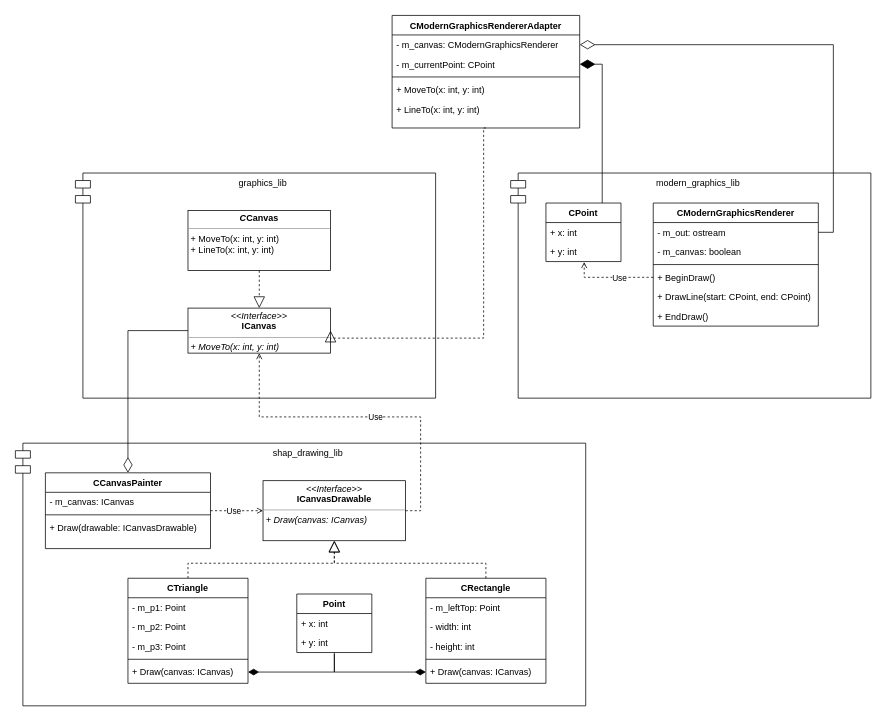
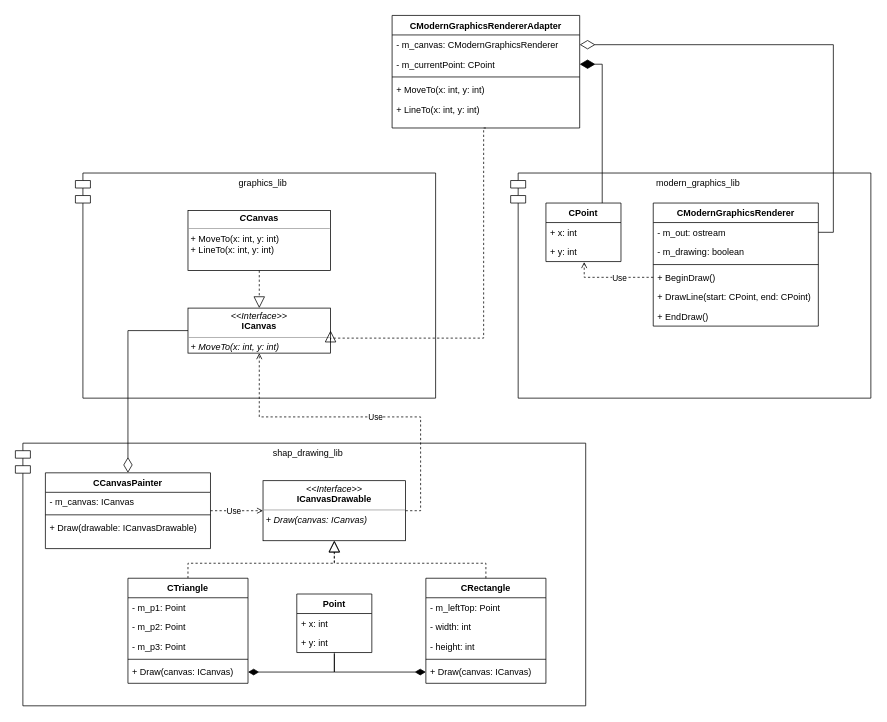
(700, 252) -> (702, 252)
